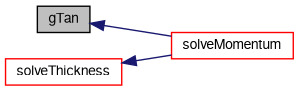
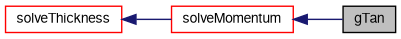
(138, 31) -> (325, 19)
